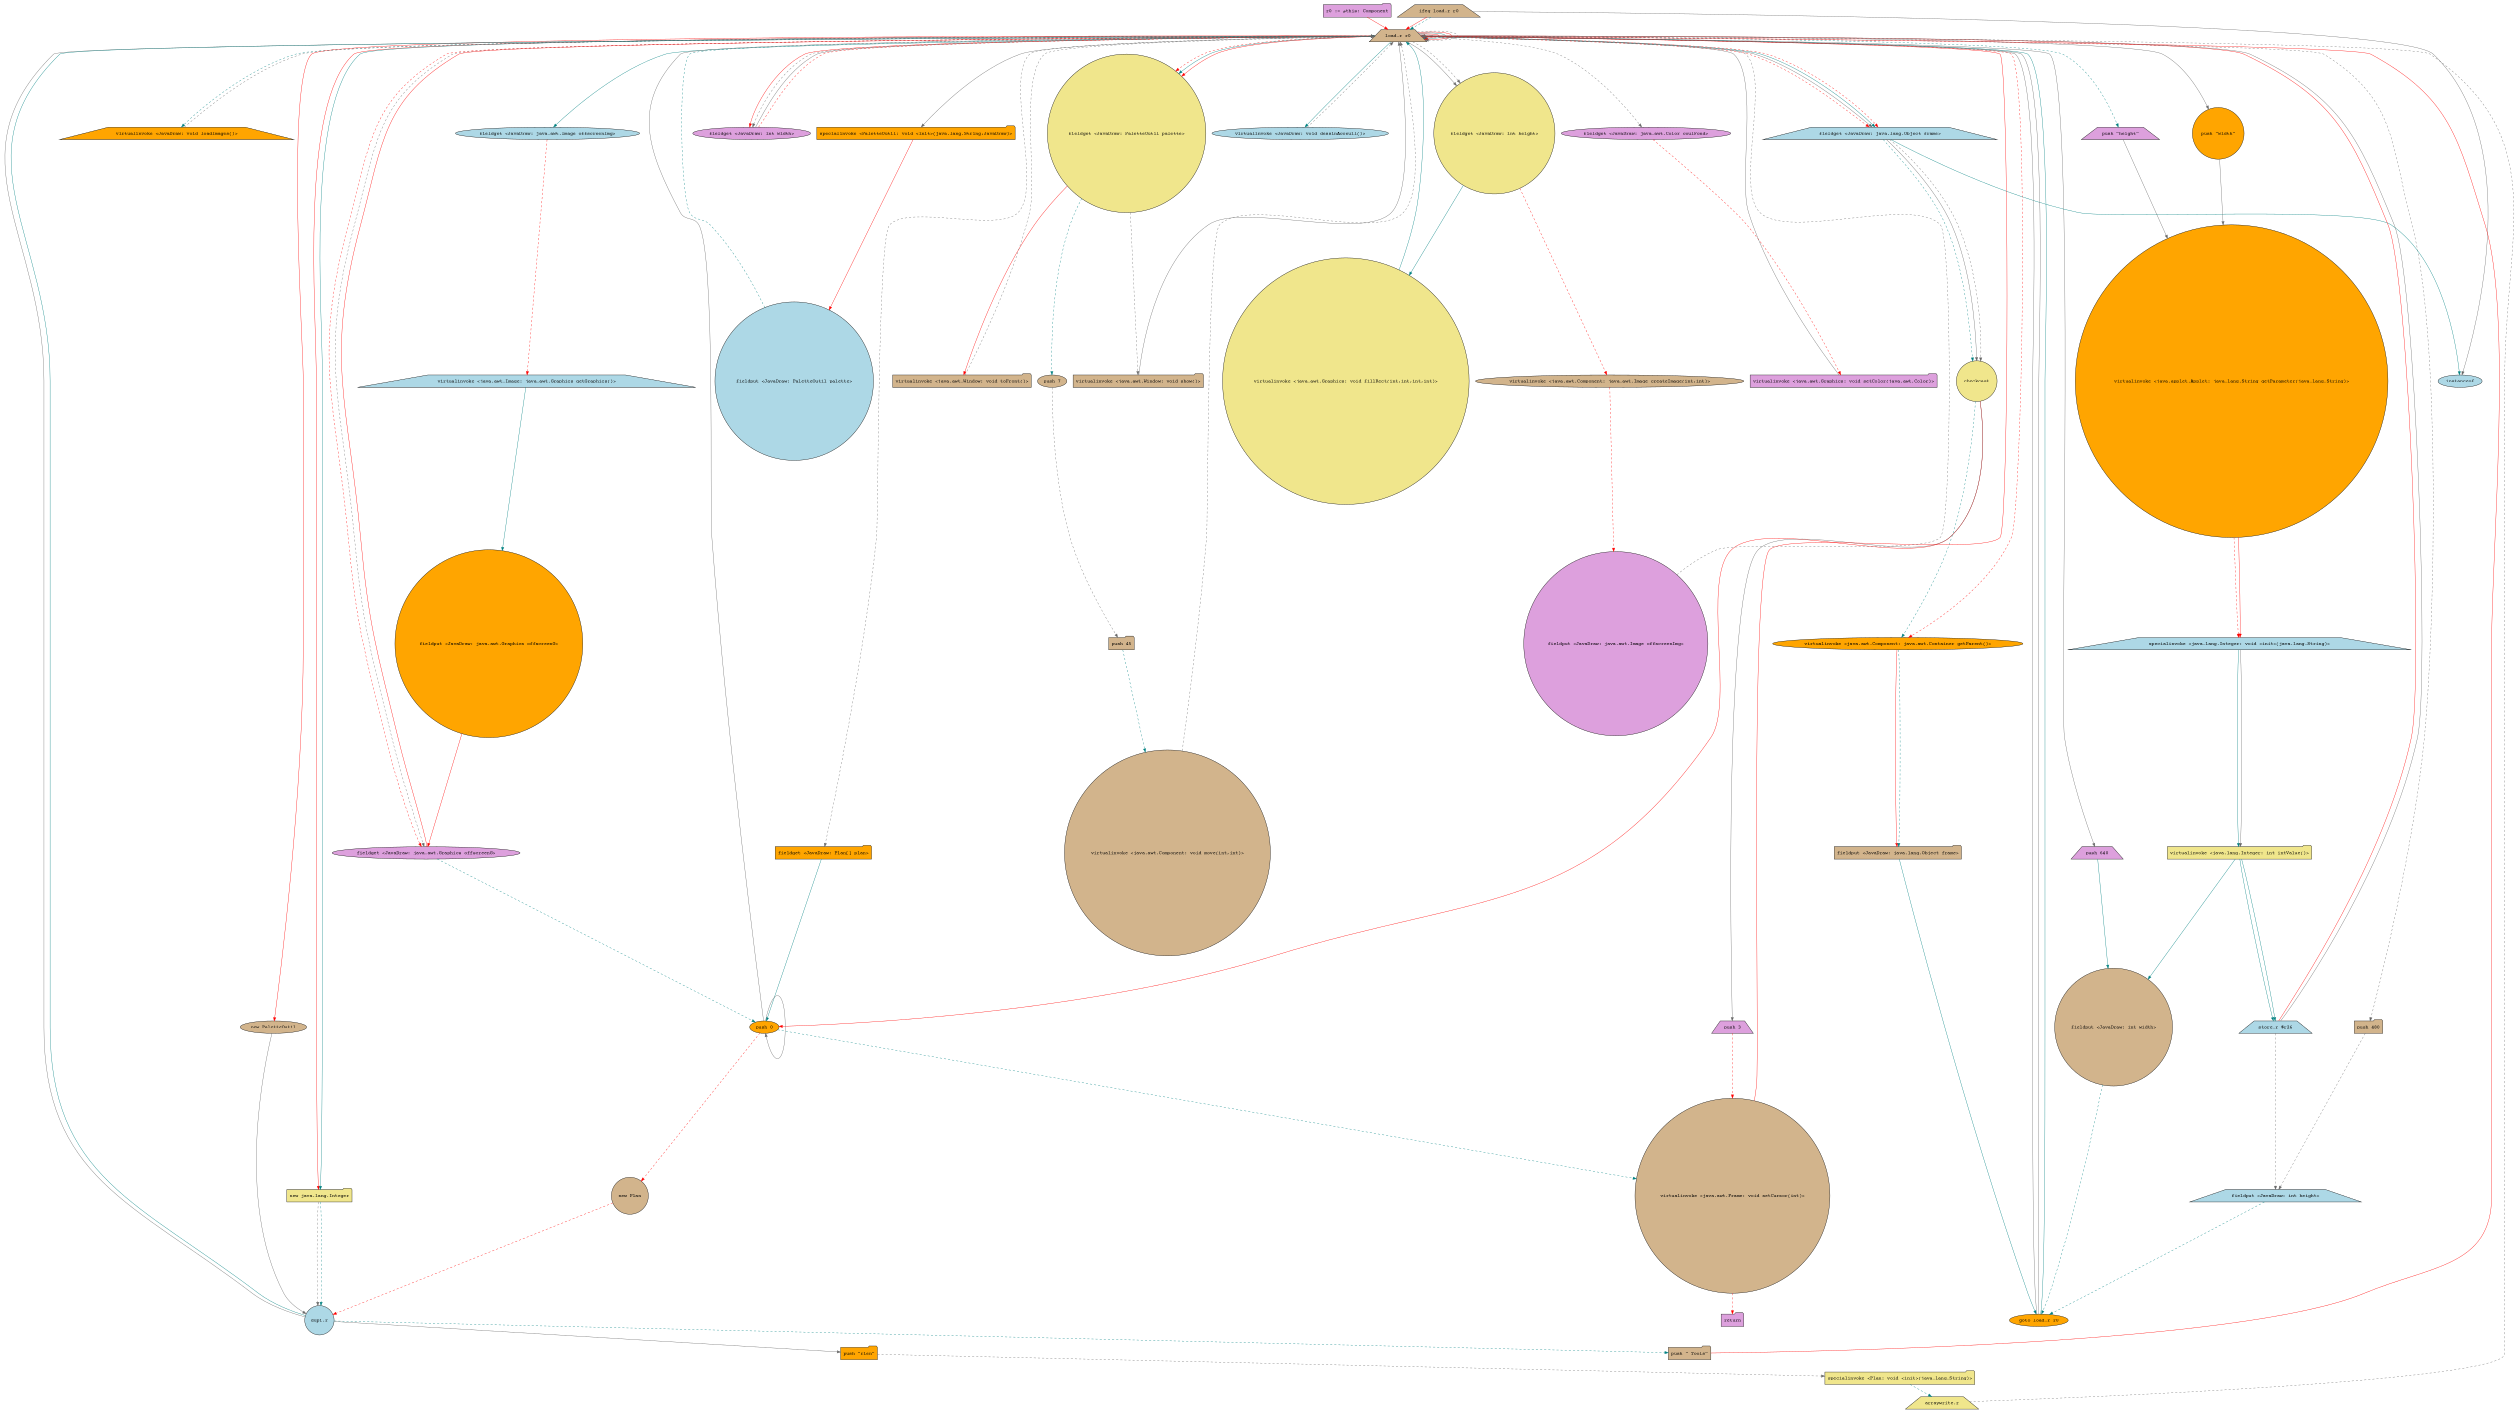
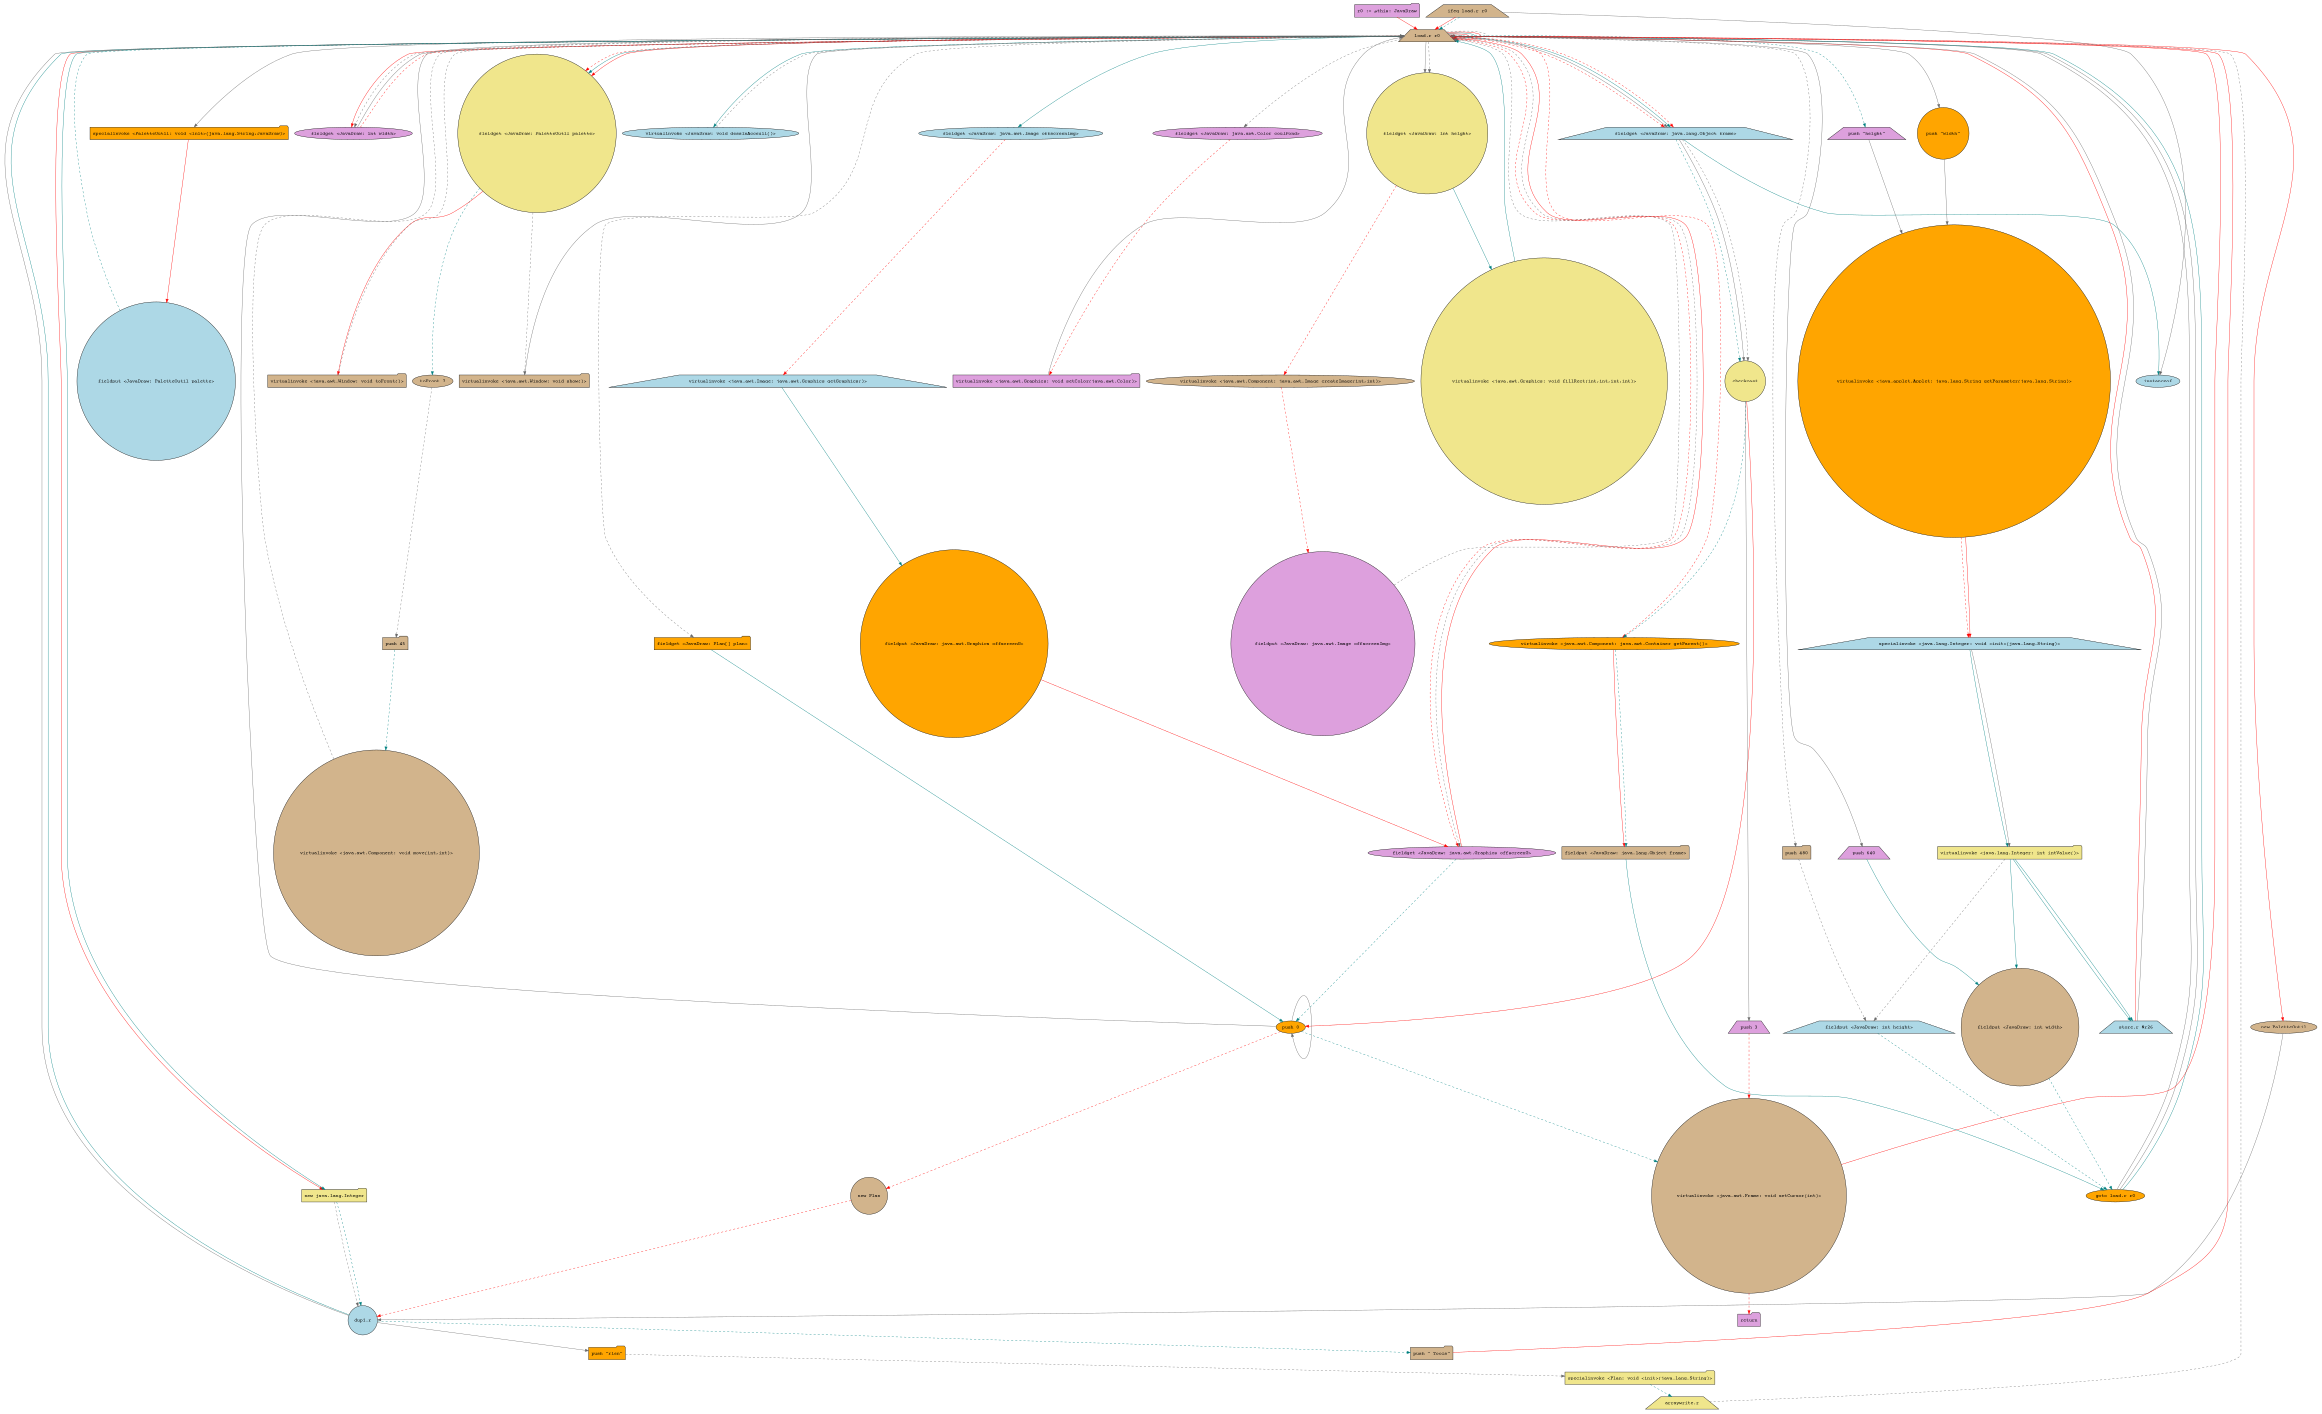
(1357, 11) -> (1387, 11)
(177, 133) -> none
(1052, 381) -> (433, 381)
(2276, 1110) -> (1941, 939)
